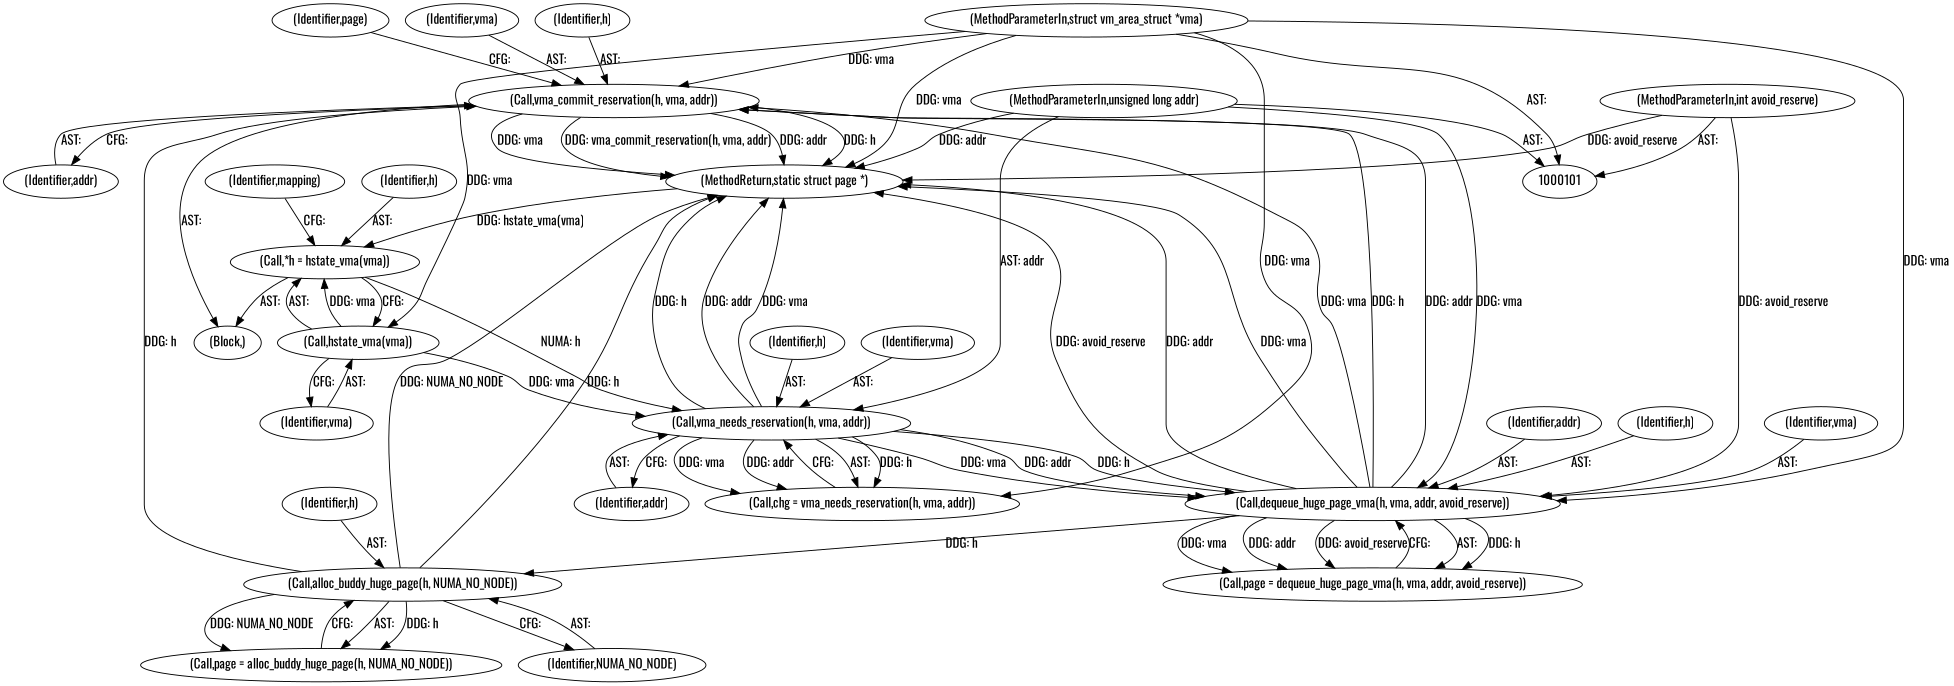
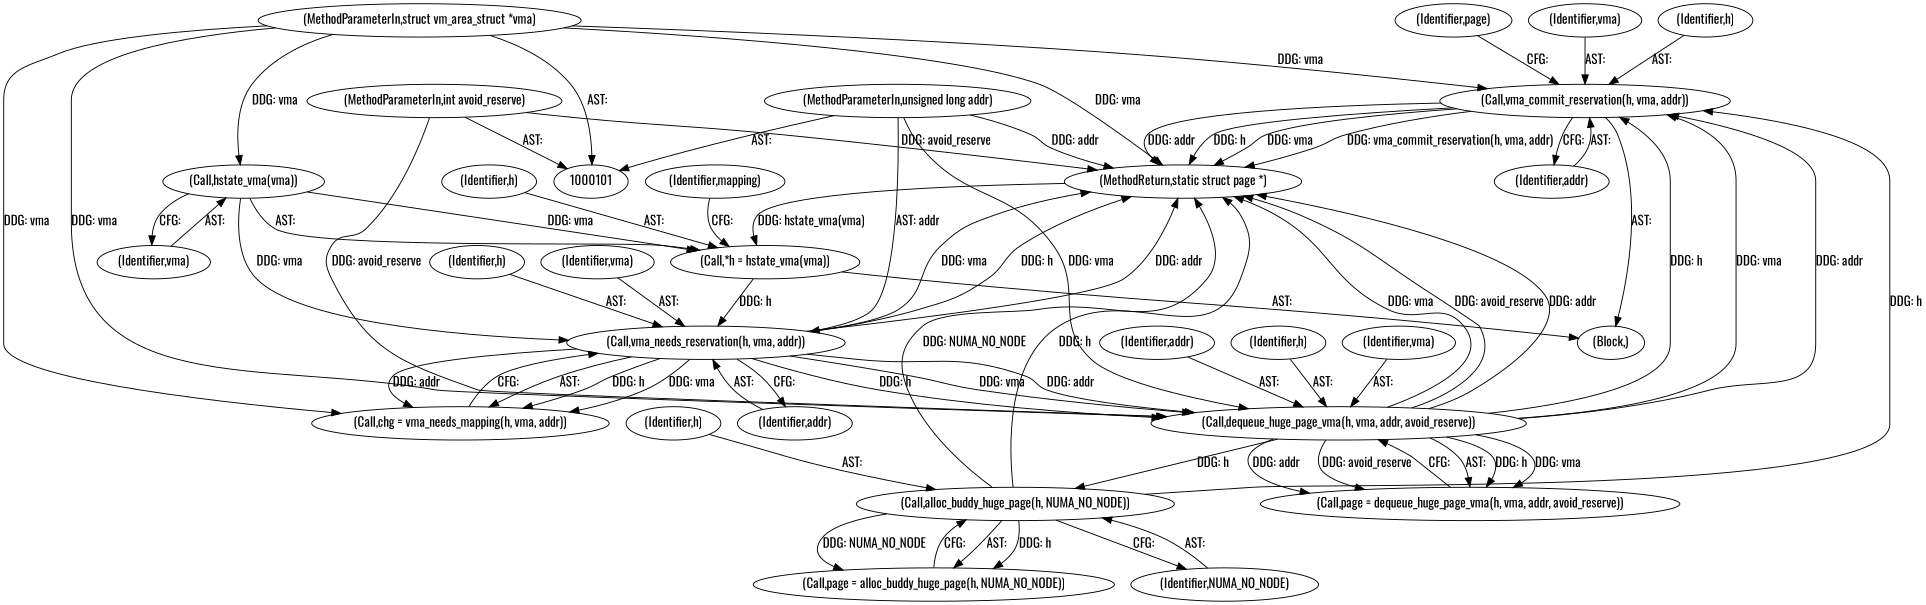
(379, 295) -> none
(561, 343) -> (755, 302)
(862, 504) -> (460, 423)
